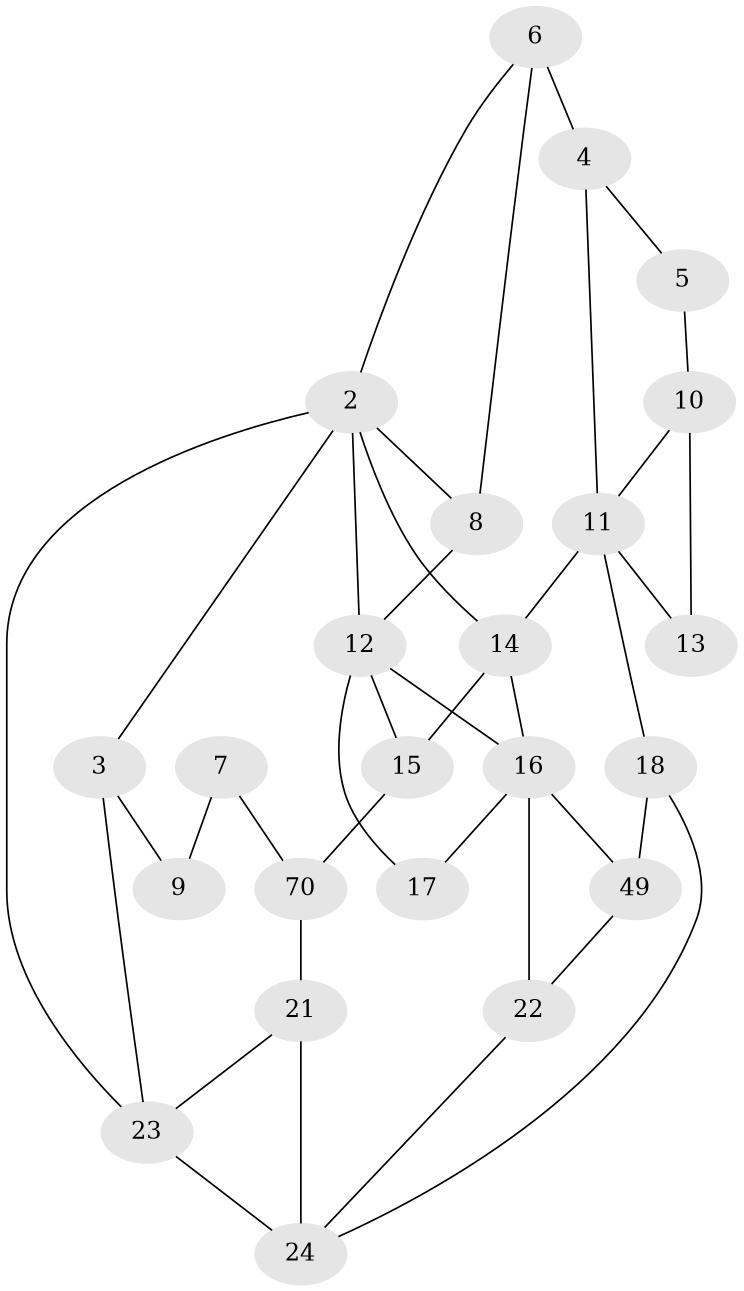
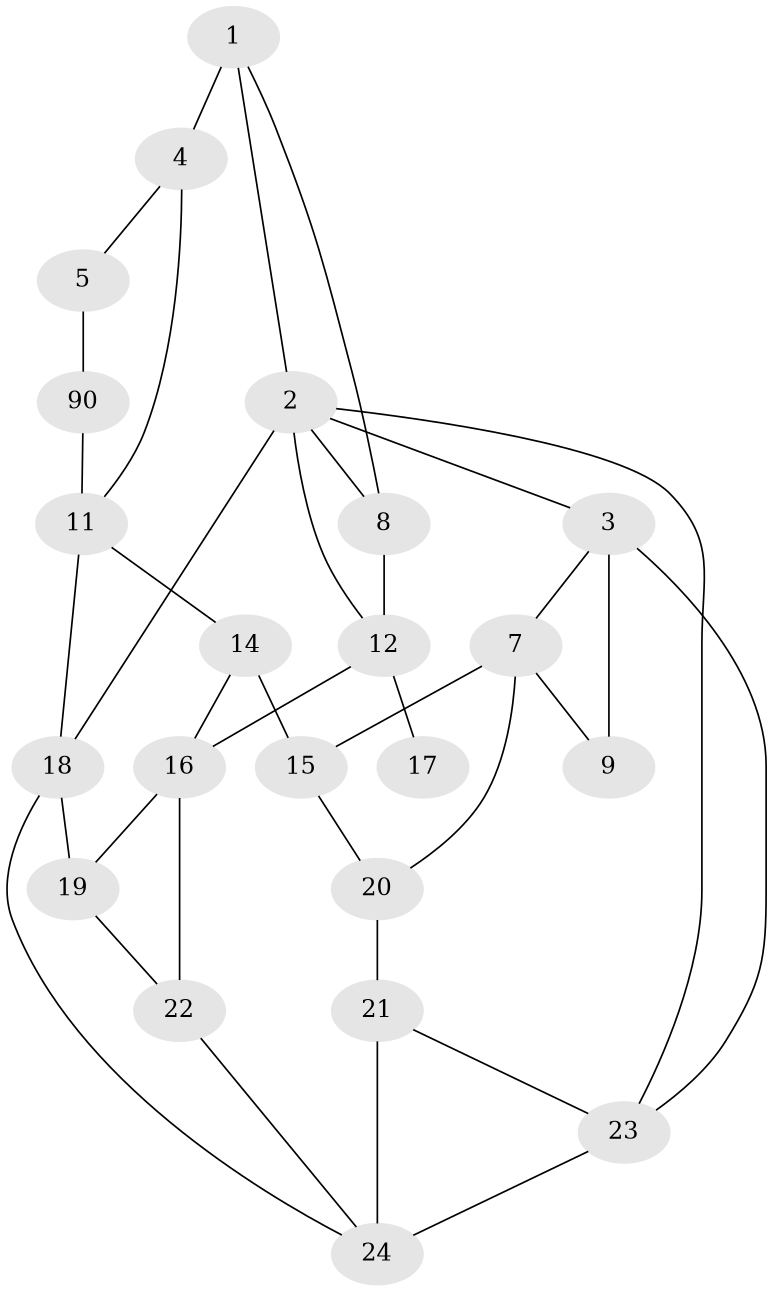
(536, 37) -> (234, 37)
(690, 402) -> (83, 402)
(404, 536) -> (180, 577)
none -> (562, 585)
(691, 646) -> none
(384, 707) -> (416, 702)
(476, 828) -> none
(301, 889) -> (377, 889)
(636, 889) -> (73, 889)
